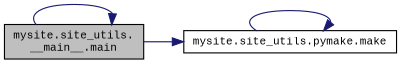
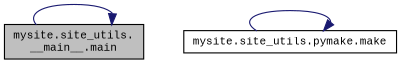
(158, 42) -> none
